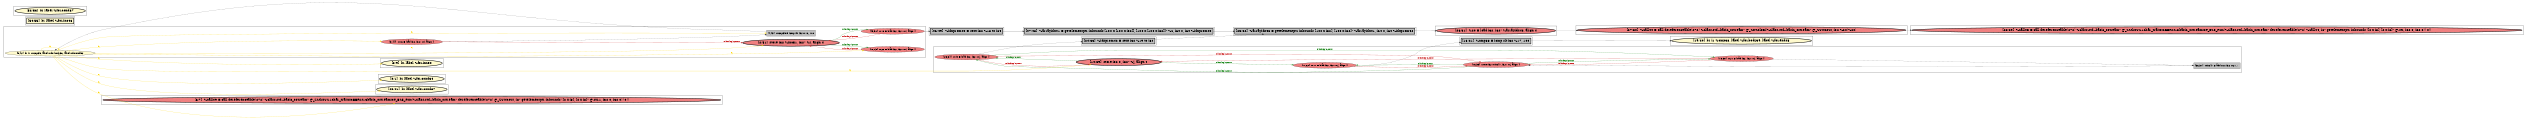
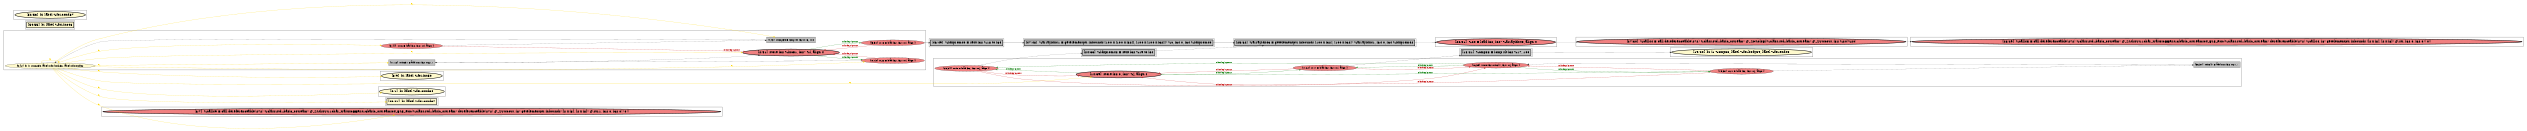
(1352, 50) -> (1435, 74)
none -> (412, 63)
none -> (1227, 71)
(412, 89) -> (412, 102)
